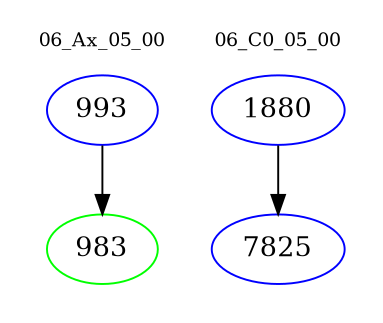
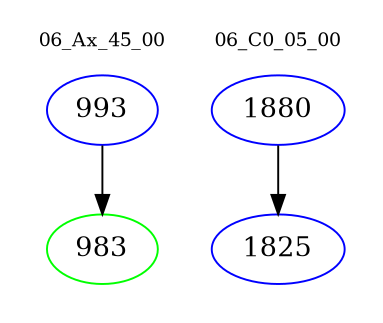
(102, 42) -> (102, 42)
(278, 249) -> (278, 249)
